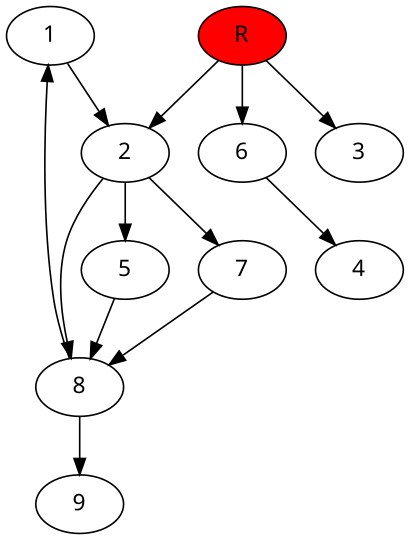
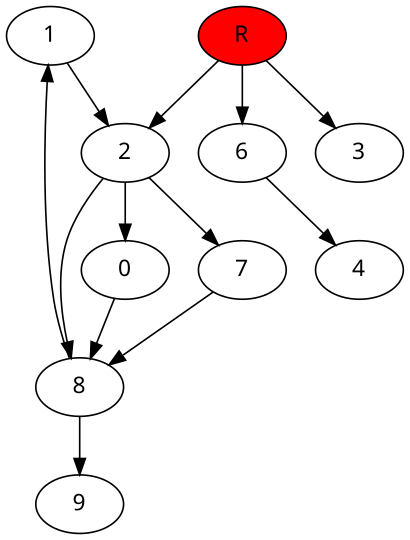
(125, 270) -> (125, 270)
